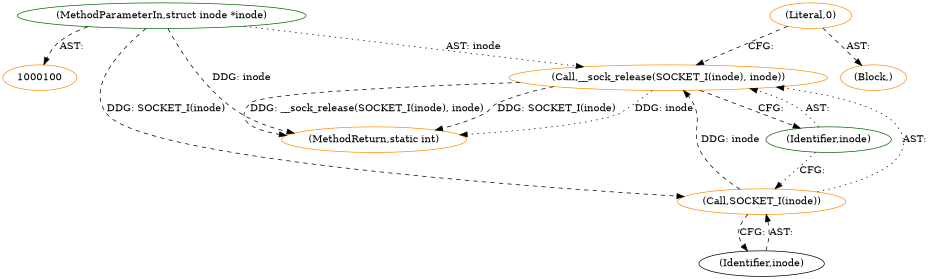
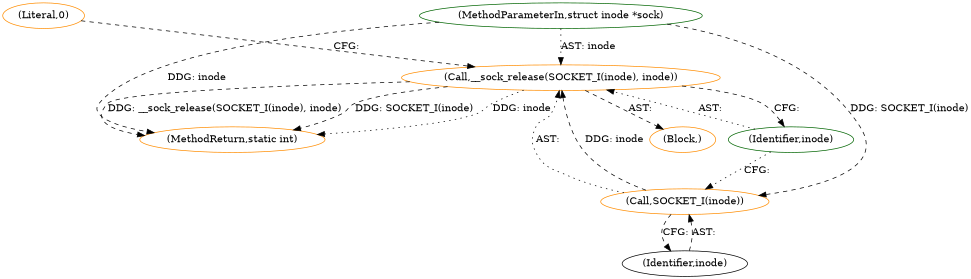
(162, 16) -> (561, 16)
(840, 44) -> (621, 108)
(40, 78) -> none
